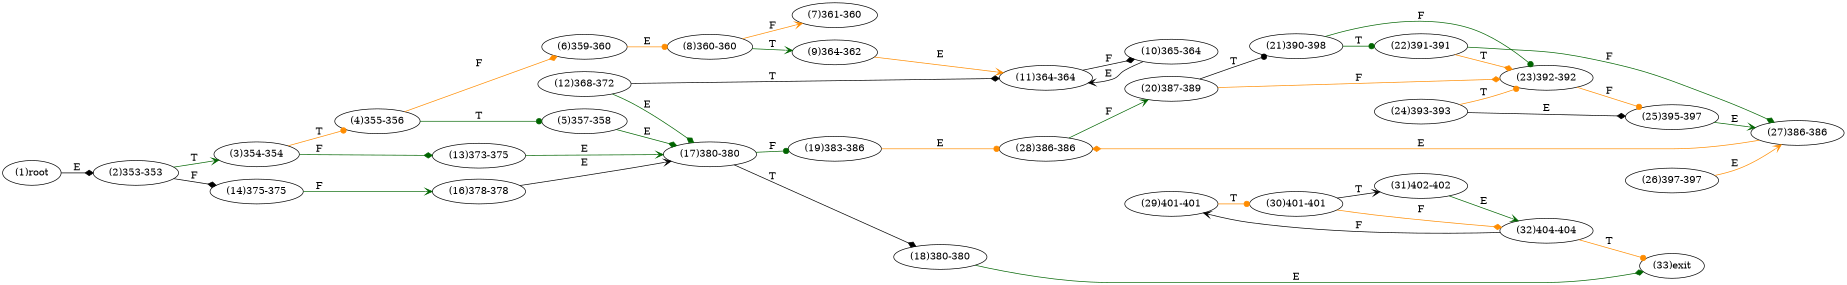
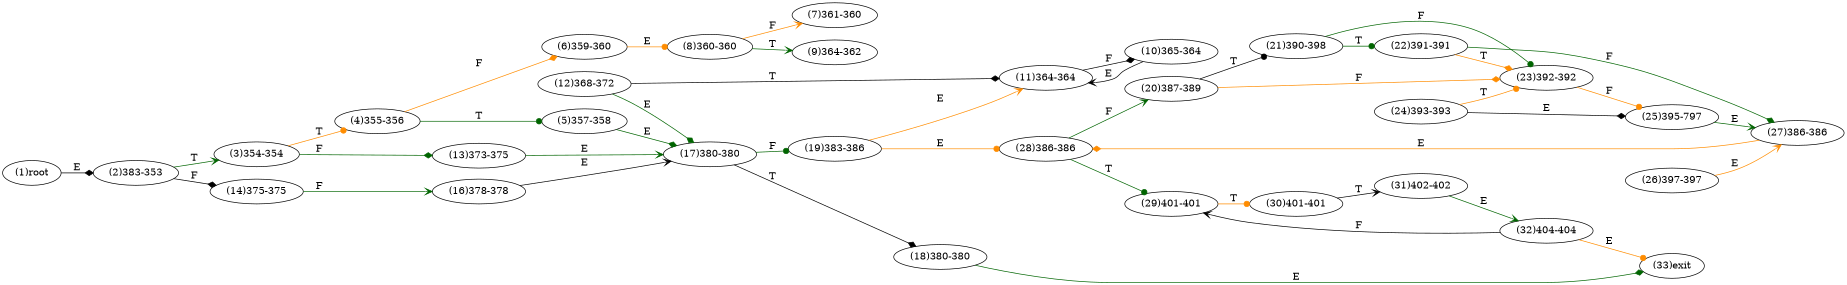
(935, 64) -> (944, 119)
(1672, 117) -> (1672, 117)
(136, 173) -> (136, 173)
none -> (1106, 175)
(1415, 219) -> none
(1609, 241) -> (1609, 241)
